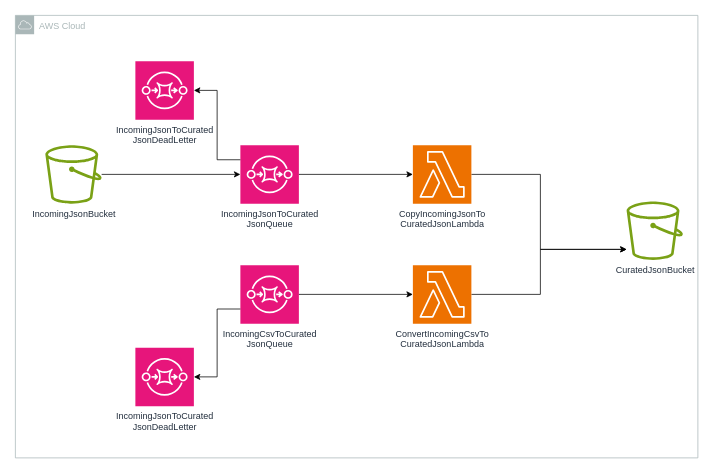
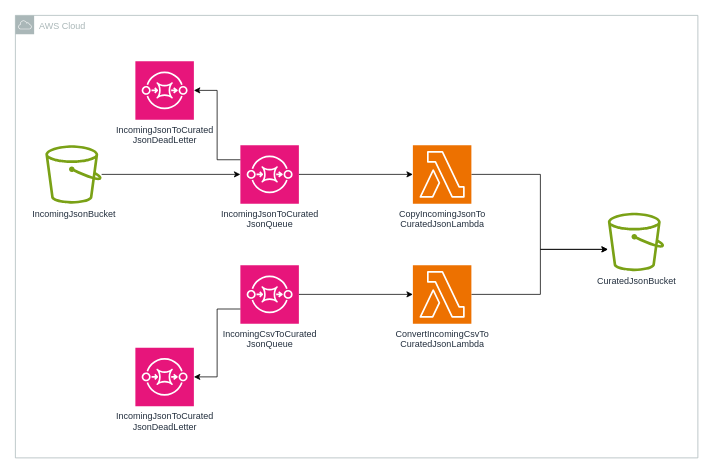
(655, 231) -> (636, 242)
